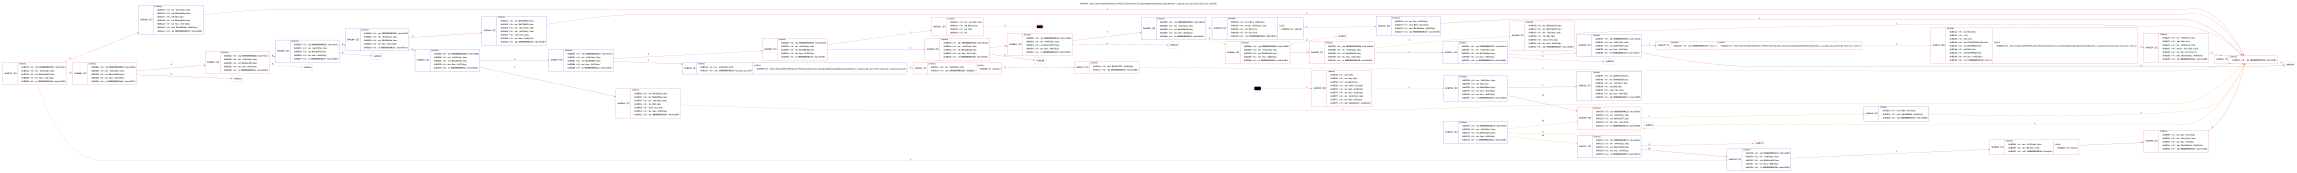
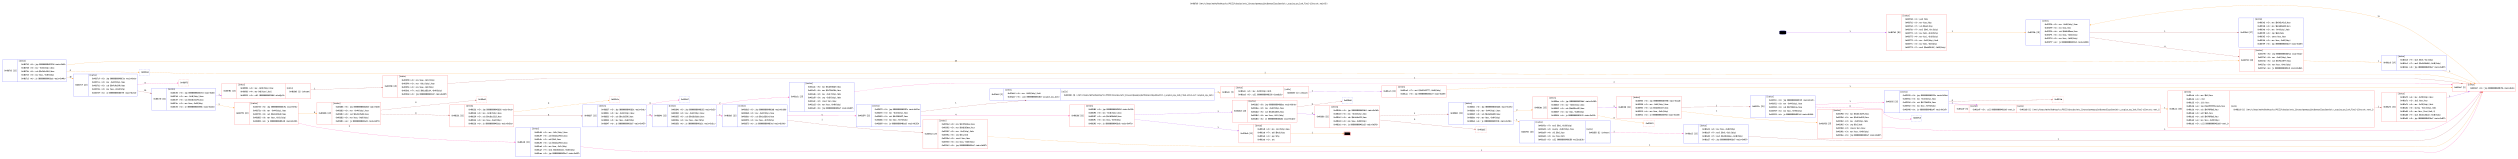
(2280, 64) -> (2296, 6)
(861, 161) -> (224, 106)
